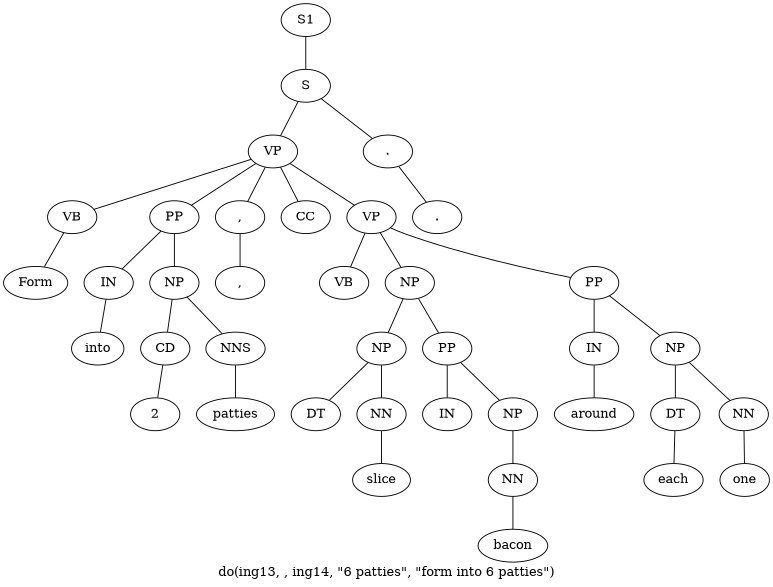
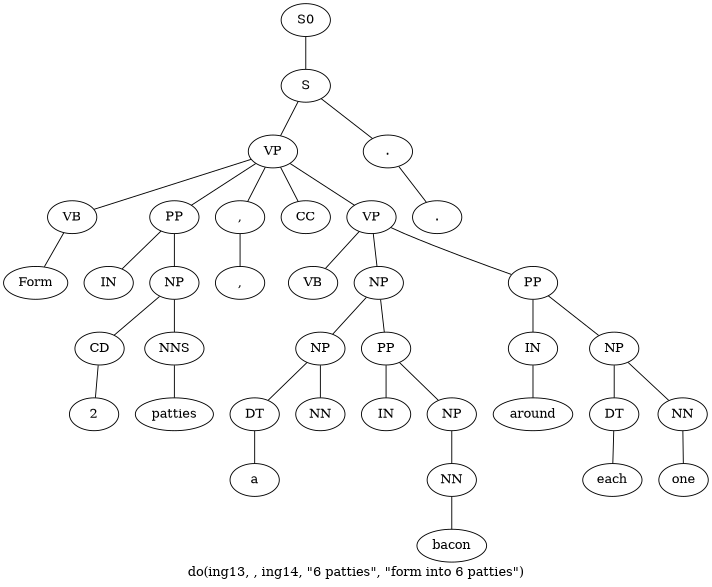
(306, 20) -> (306, 20)
(98, 349) -> none
none -> (255, 480)
(382, 480) -> none
